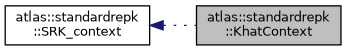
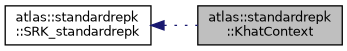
(77, 25) -> (78, 25)
